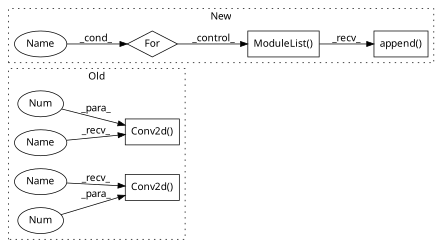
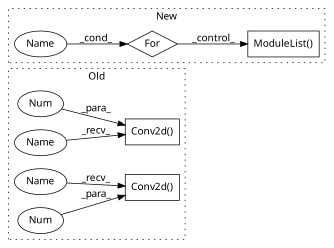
(401, 44) -> none
